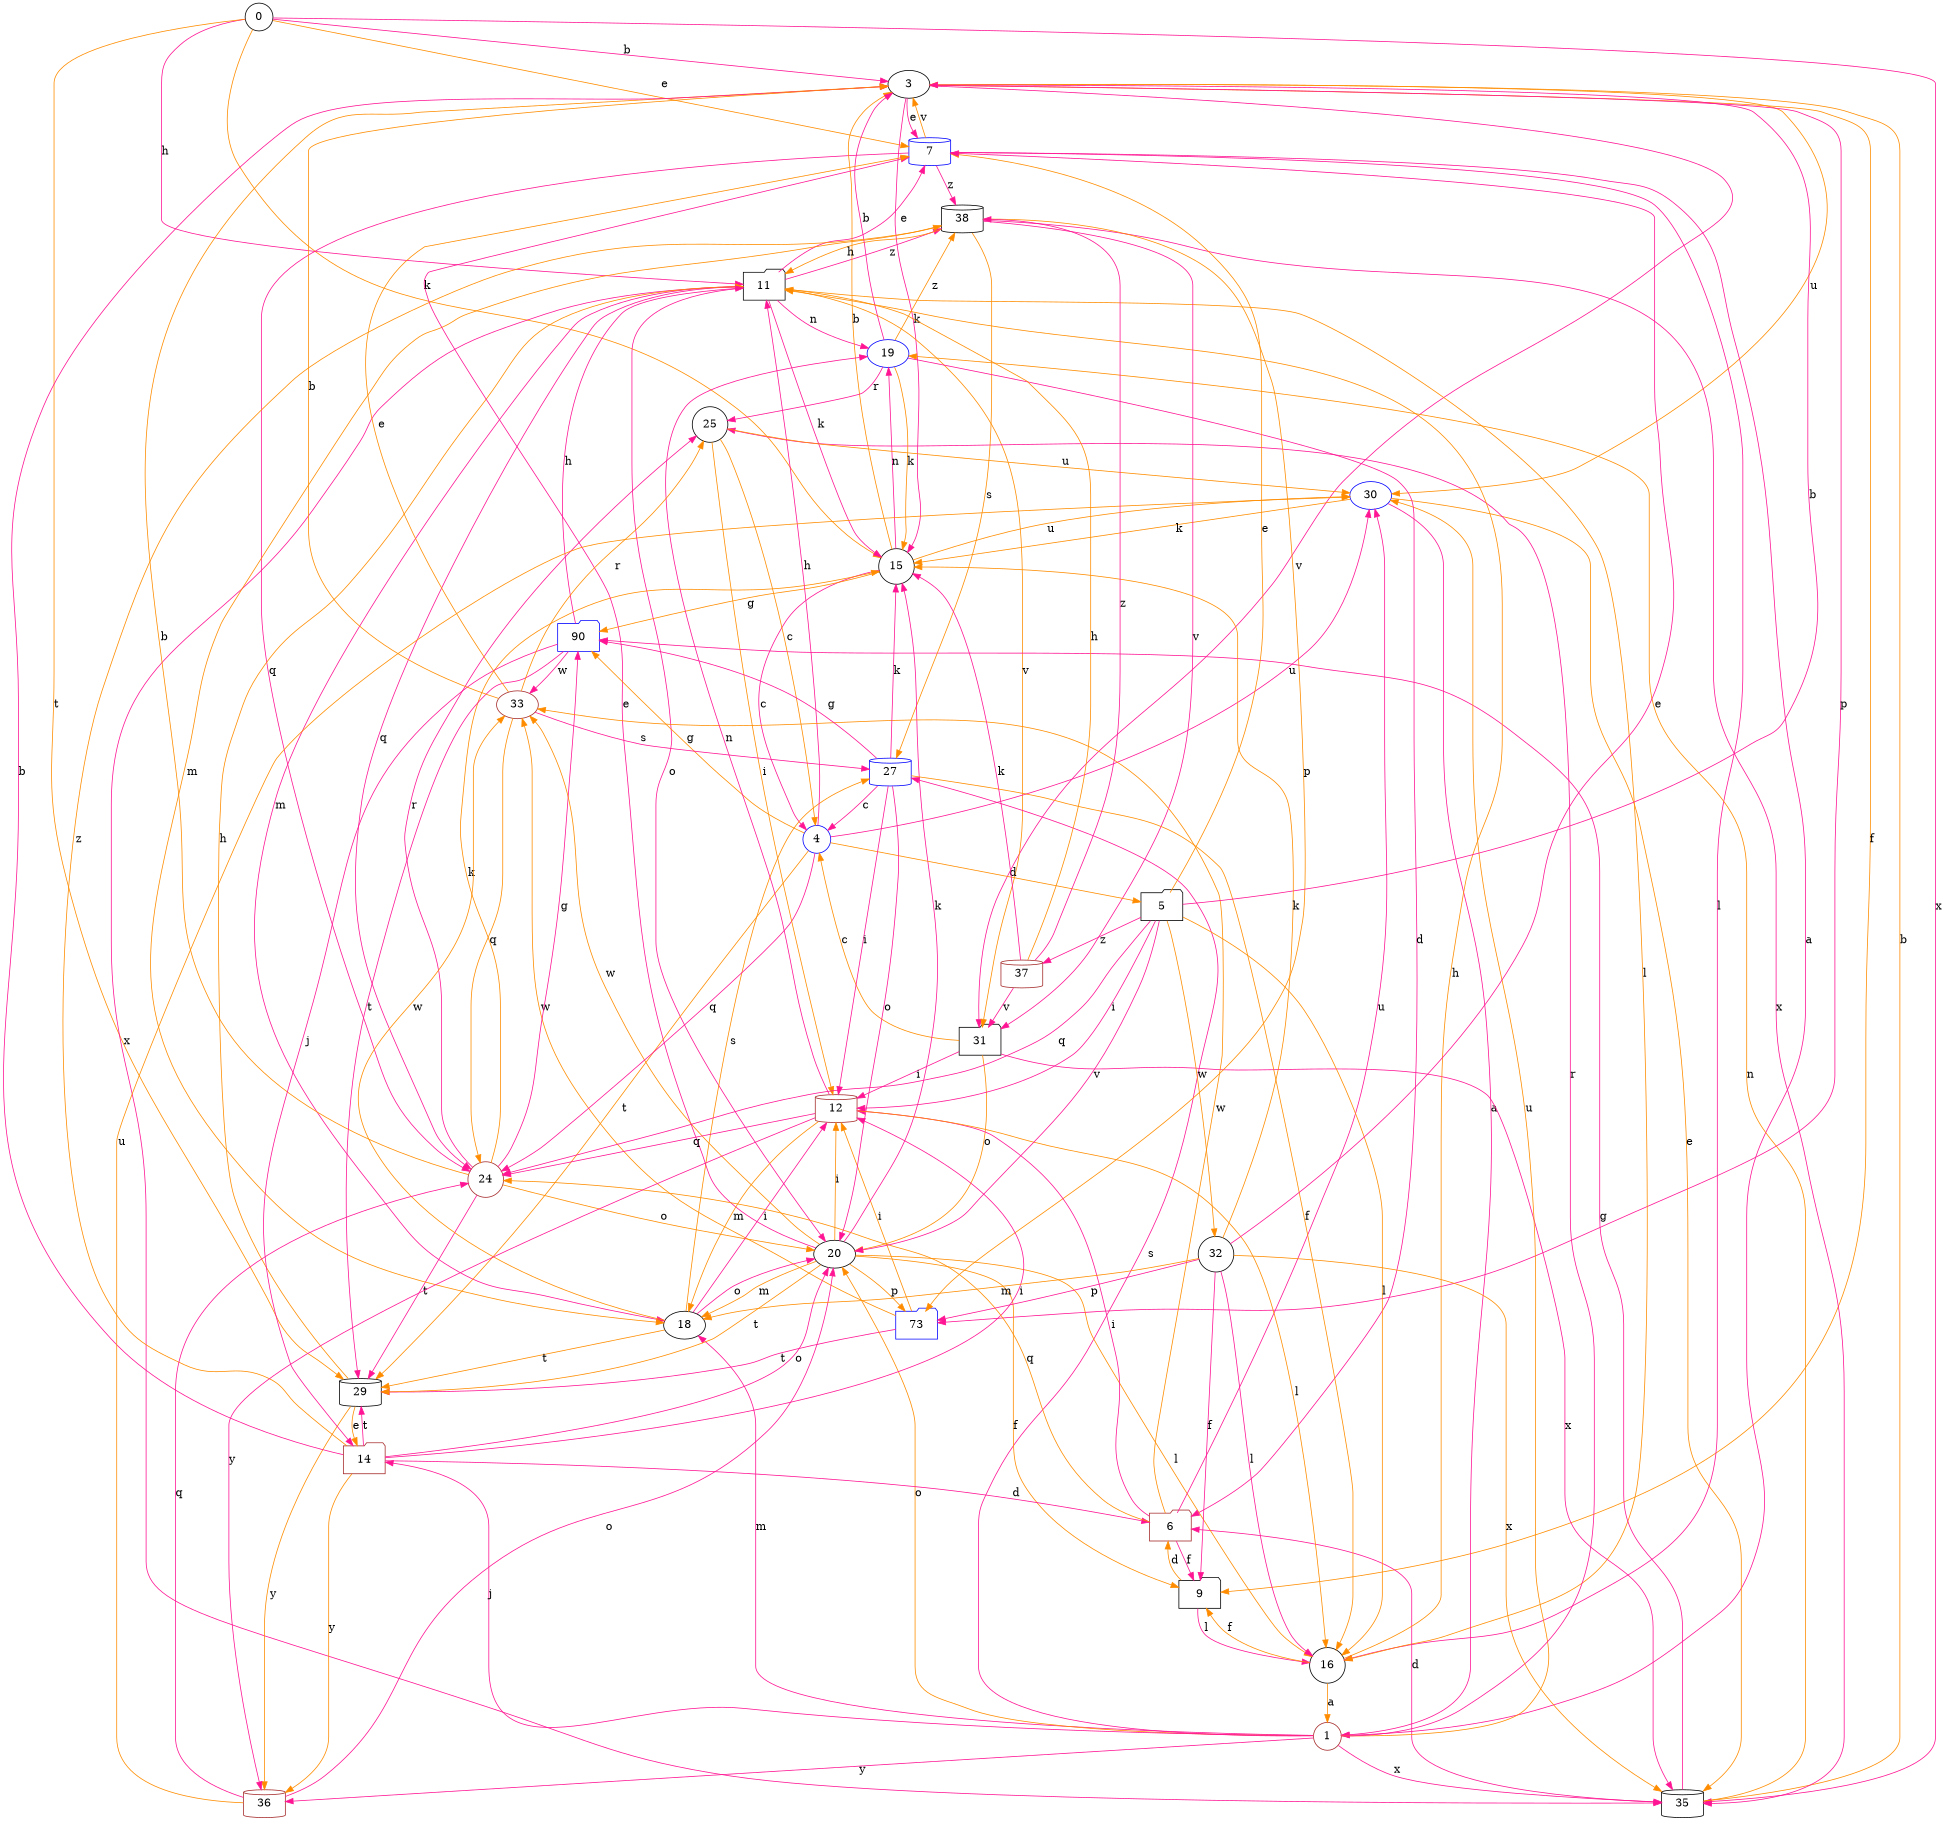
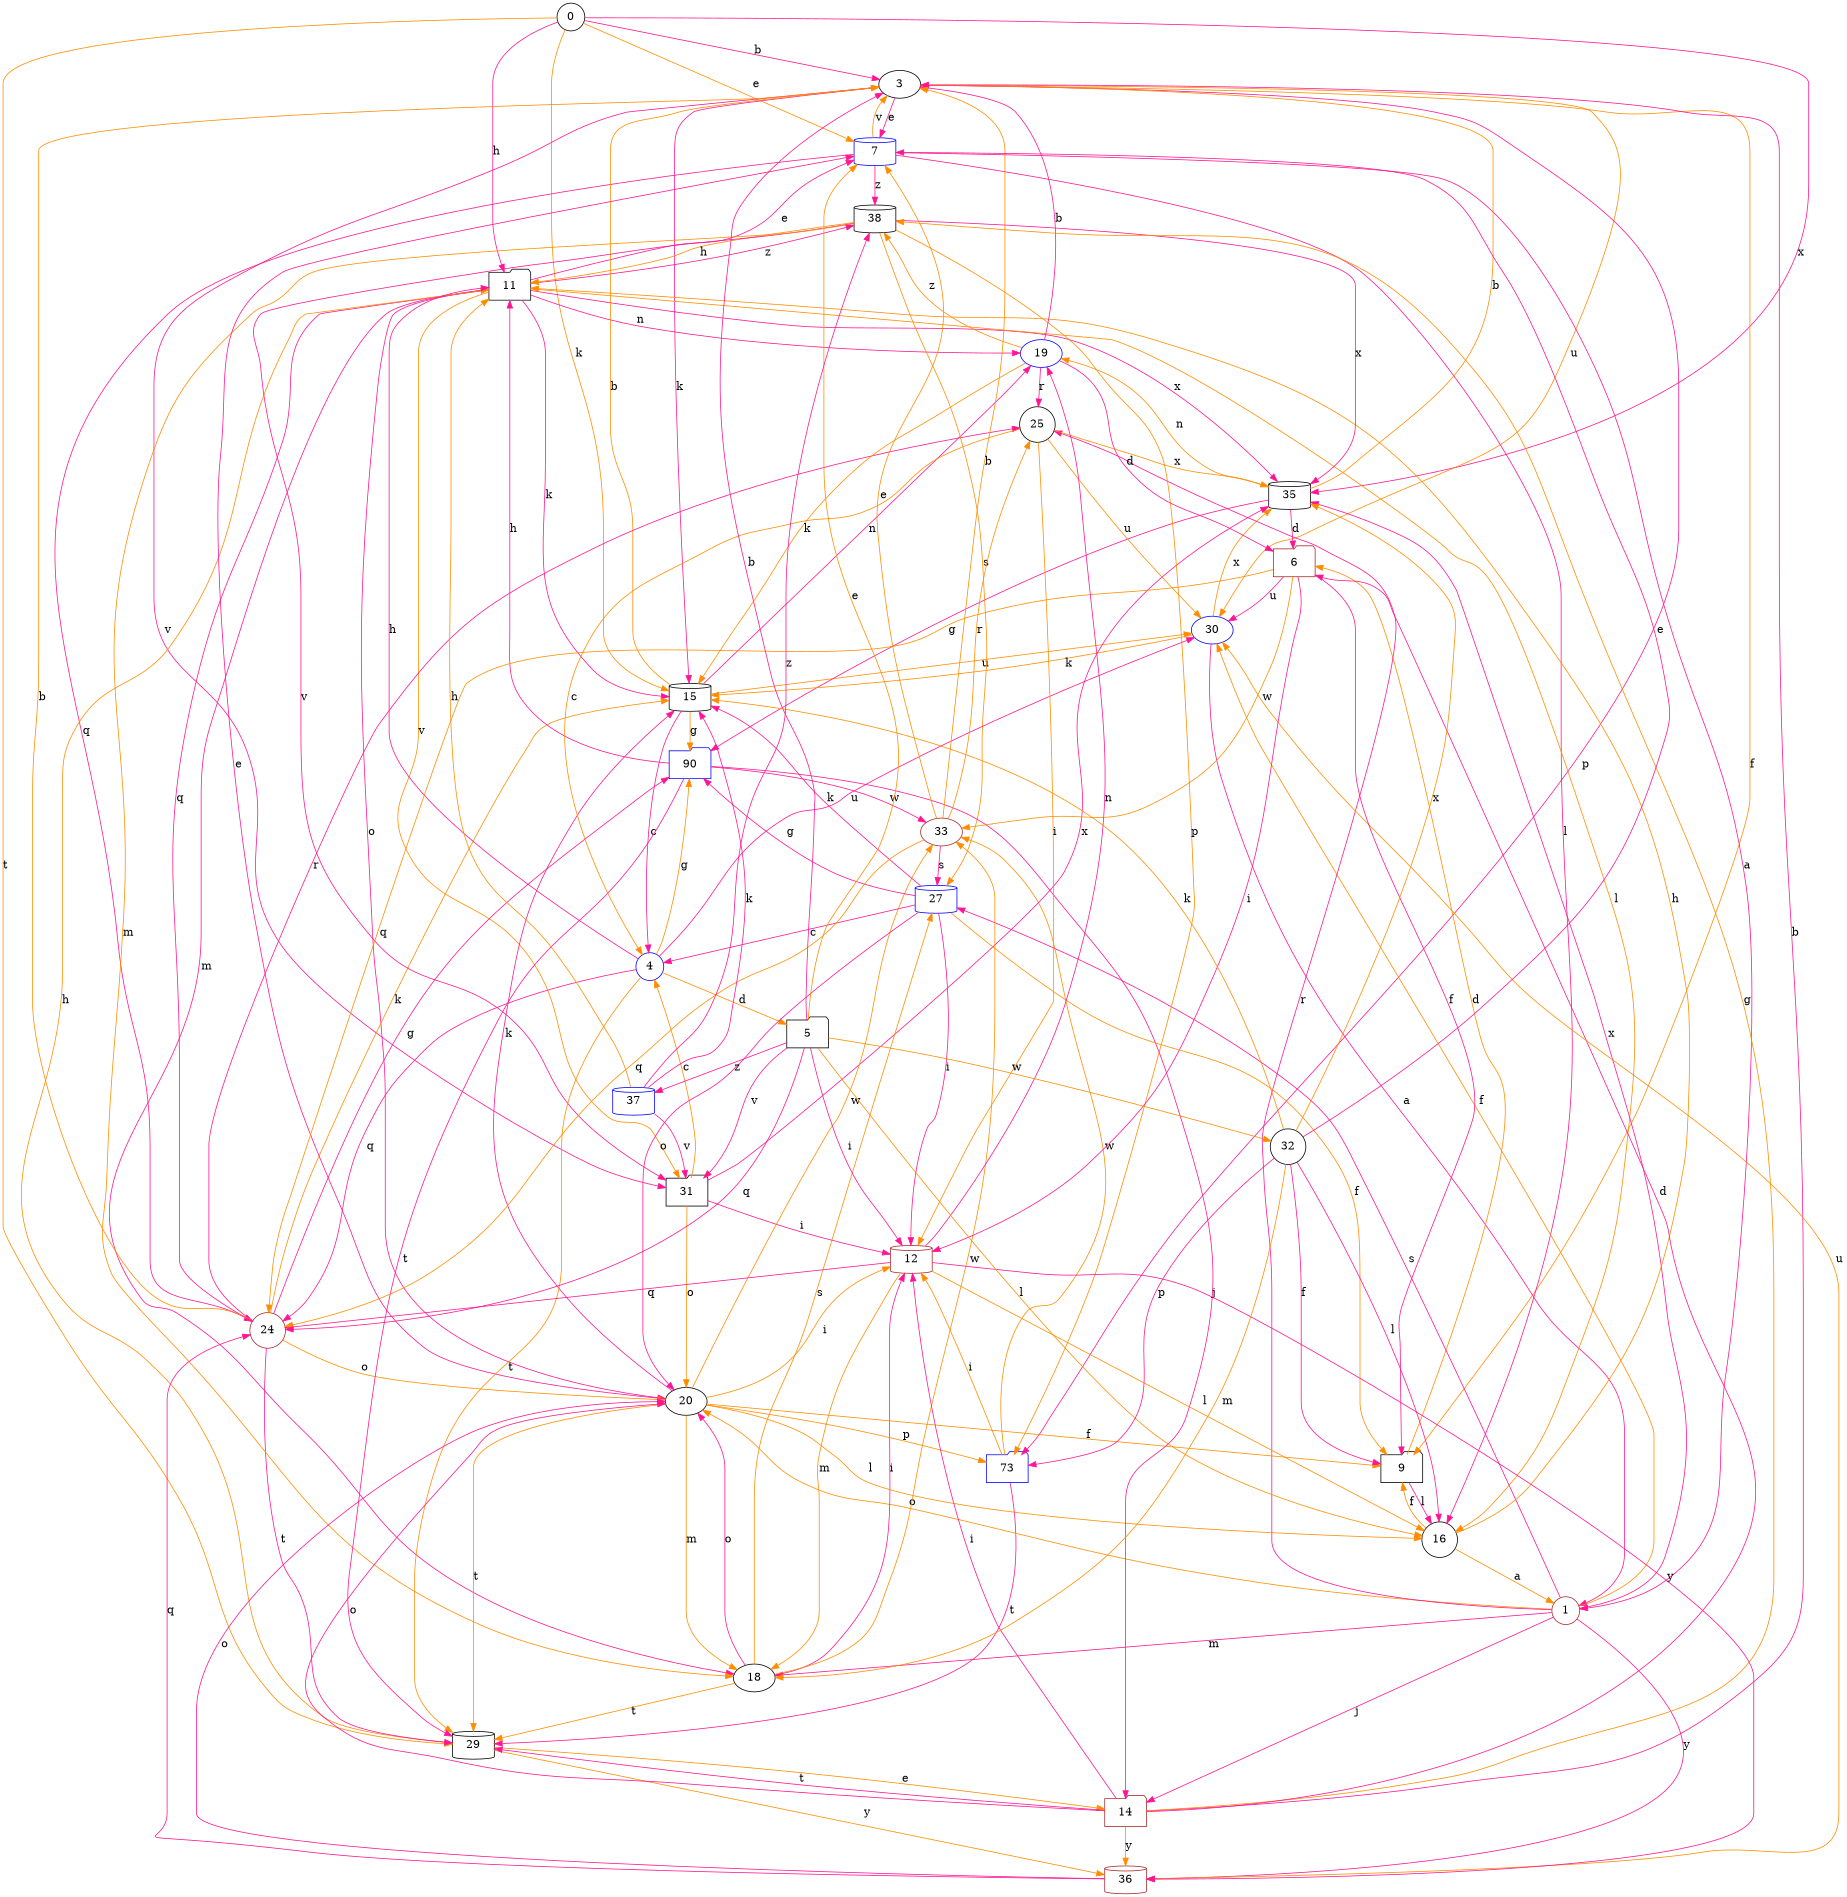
none -> (1156, 462)
(897, 567) -> (690, 697)
(79, 839) -> (1748, 1000)
(1022, 974) -> (634, 1101)
(1278, 1092) -> (1281, 1097)
(1529, 1109) -> (1481, 1101)
(1051, 1124) -> (743, 1107)
(1690, 1142) -> (1237, 563)
